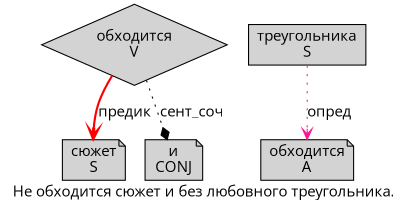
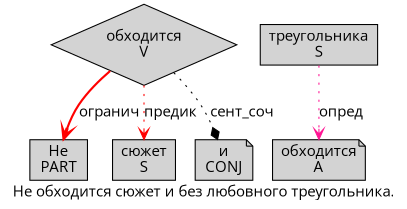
(99, 101) -> (144, 107)
none -> (59, 160)
(94, 160) -> (144, 160)
